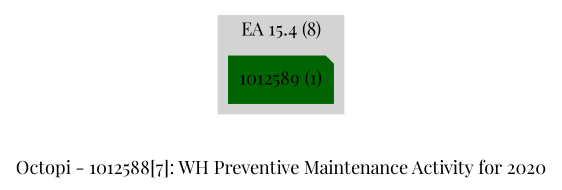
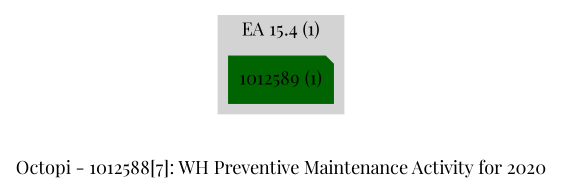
(281, 31) -> (281, 31)
